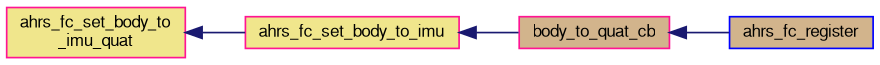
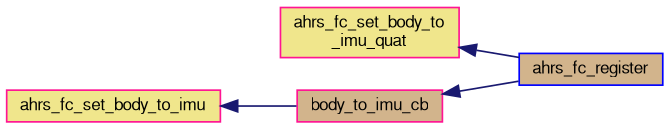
(224, 33) -> (498, 54)
(594, 33) -> (370, 106)
